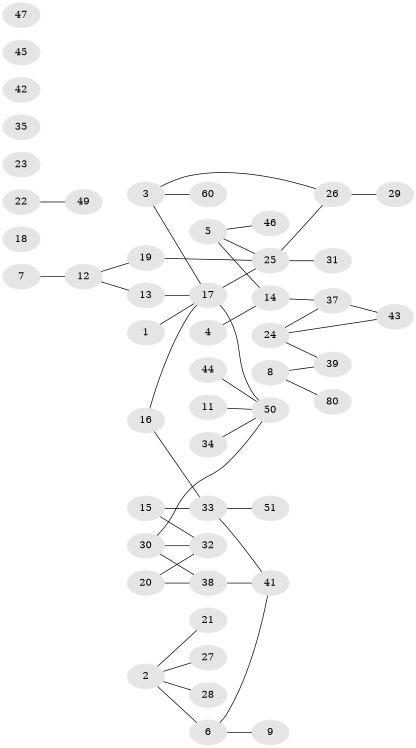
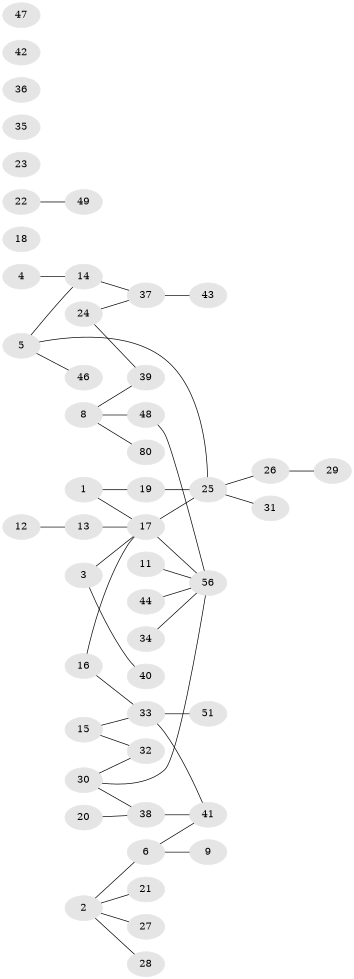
(21, 53) -> none
none -> (21, 90)
(238, 173) -> none
(208, 194) -> (146, 676)
(115, 267) -> (115, 490)
(21, 277) -> none
(333, 326) -> none
(270, 410) -> (208, 583)
none -> (146, 415)
(173, 567) -> none
